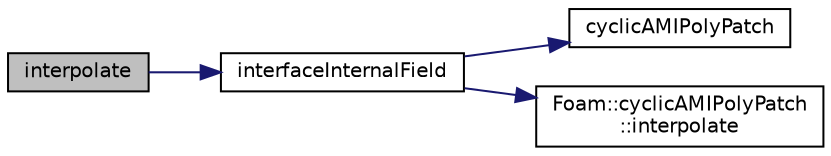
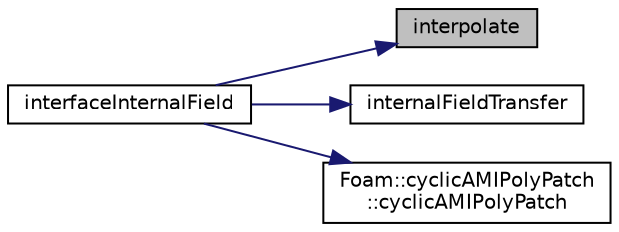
(680, 28) -> (467, 104)
(175, 72) -> (296, 67)
(680, 116) -> (467, 193)
